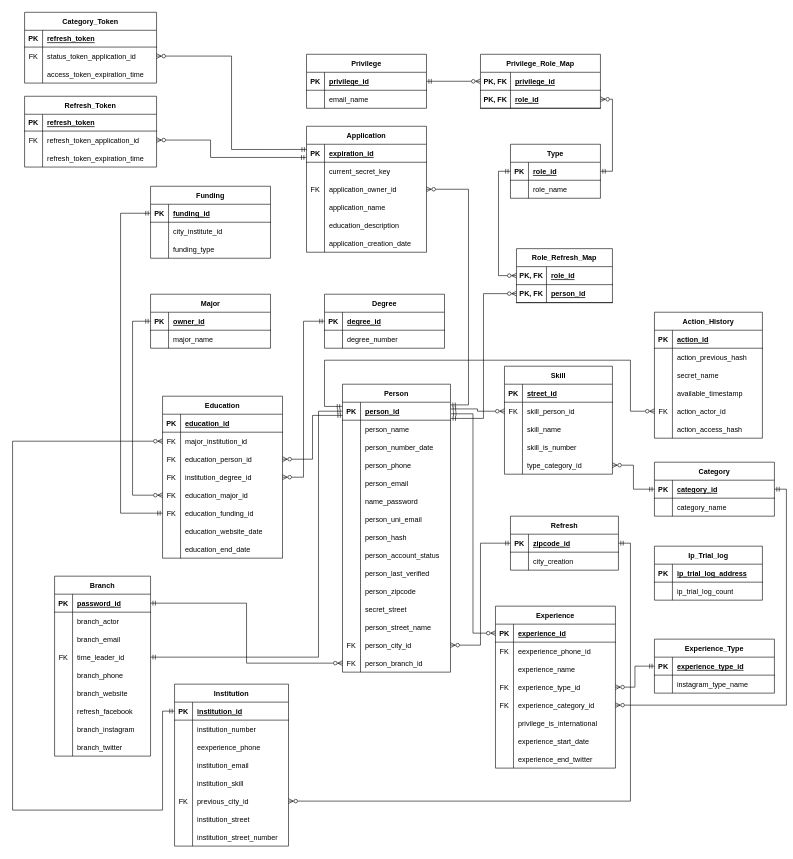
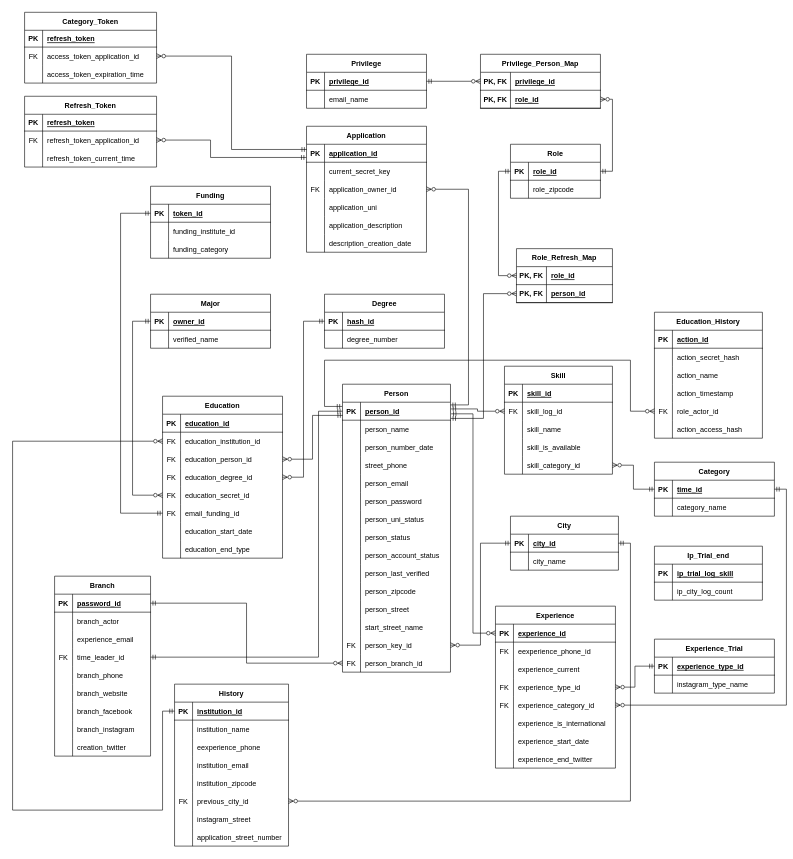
(97, 56) -> (97, 56)
(540, 64) -> (540, 64)
(352, 154) -> (353, 154)
(555, 154) -> (555, 154)
(102, 158) -> (98, 158)
(550, 190) -> (555, 190)
(358, 208) -> (355, 208)
(191, 214) -> (188, 214)
(368, 226) -> (370, 226)
(203, 232) -> (209, 232)
(375, 244) -> (376, 244)
(196, 250) -> (204, 250)
(364, 322) -> (360, 322)
(708, 322) -> (708, 322)
(193, 340) -> (197, 340)
(715, 358) -> (712, 358)
(699, 376) -> (698, 376)
(544, 394) -> (539, 394)
(711, 394) -> (707, 394)
(553, 412) -> (546, 412)
(705, 412) -> (701, 412)
(221, 442) -> (229, 442)
(553, 448) -> (557, 448)
(389, 466) -> (389, 466)
(558, 466) -> (557, 466)
(223, 478) -> (221, 478)
(698, 490) -> (689, 490)
(219, 496) -> (221, 496)
(391, 502) -> (395, 502)
(222, 514) -> (213, 514)
(394, 520) -> (398, 520)
(564, 526) -> (564, 526)
(227, 532) -> (224, 532)
(387, 538) -> (391, 538)
(551, 544) -> (545, 544)
(220, 550) -> (220, 550)
(708, 556) -> (708, 556)
(557, 562) -> (550, 562)
(713, 574) -> (707, 574)
(709, 592) -> (708, 592)
(391, 610) -> (391, 610)
(401, 628) -> (399, 628)
(99, 640) -> (106, 640)
(391, 646) -> (390, 646)
(714, 649) -> (714, 649)
(547, 670) -> (553, 670)
(231, 694) -> (231, 694)
(109, 712) -> (107, 712)
(564, 724) -> (568, 724)
(230, 730) -> (226, 730)
(104, 748) -> (107, 748)
(225, 784) -> (231, 784)
(230, 820) -> (228, 820)
(244, 838) -> (244, 838)
